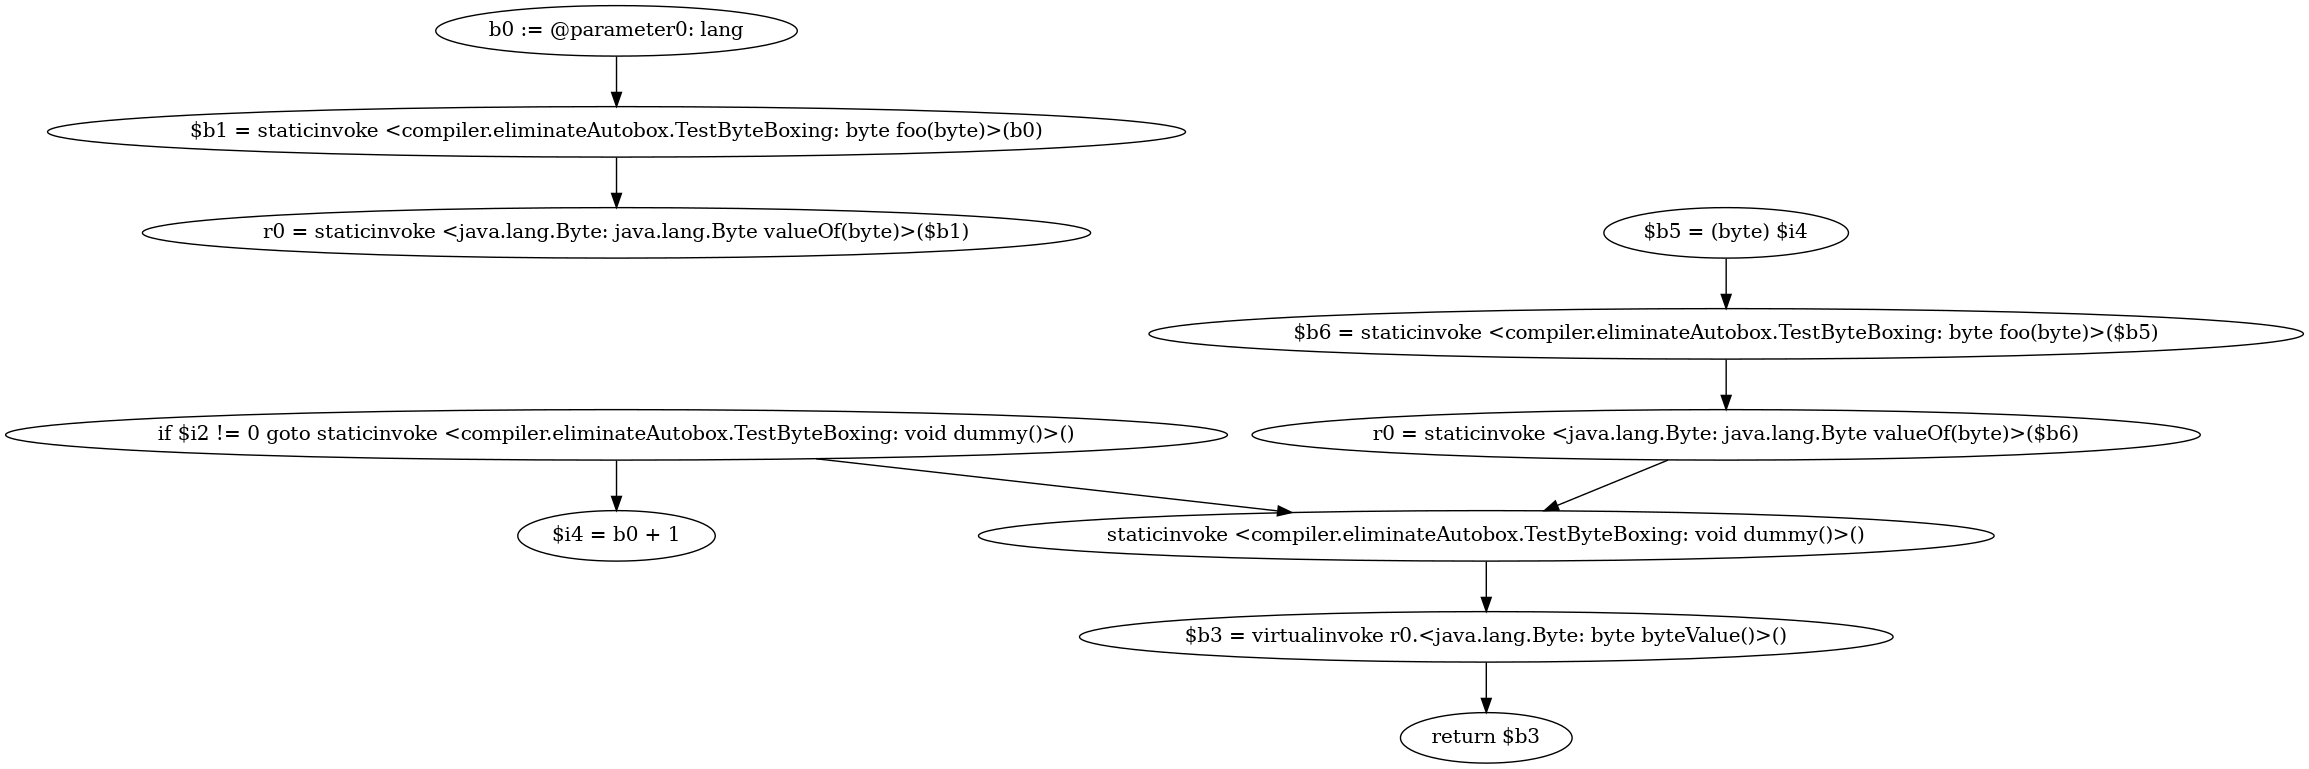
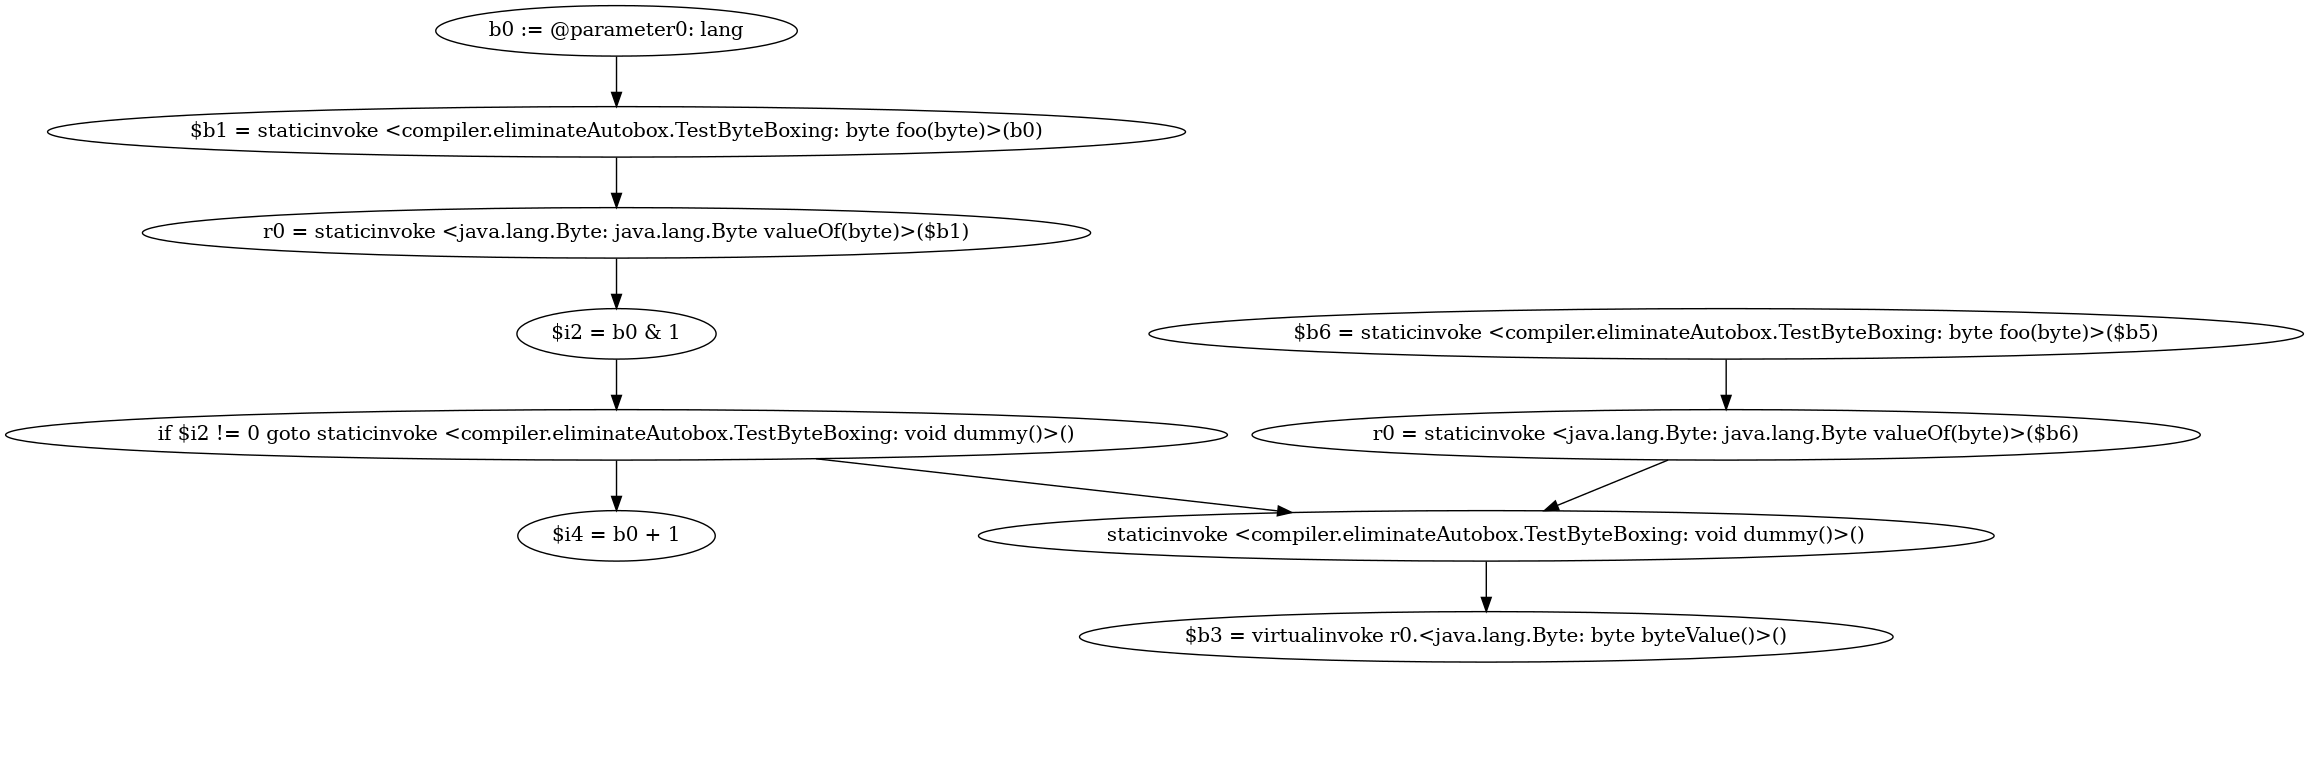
(1726, 233) -> none
none -> (617, 334)
(1486, 738) -> none
